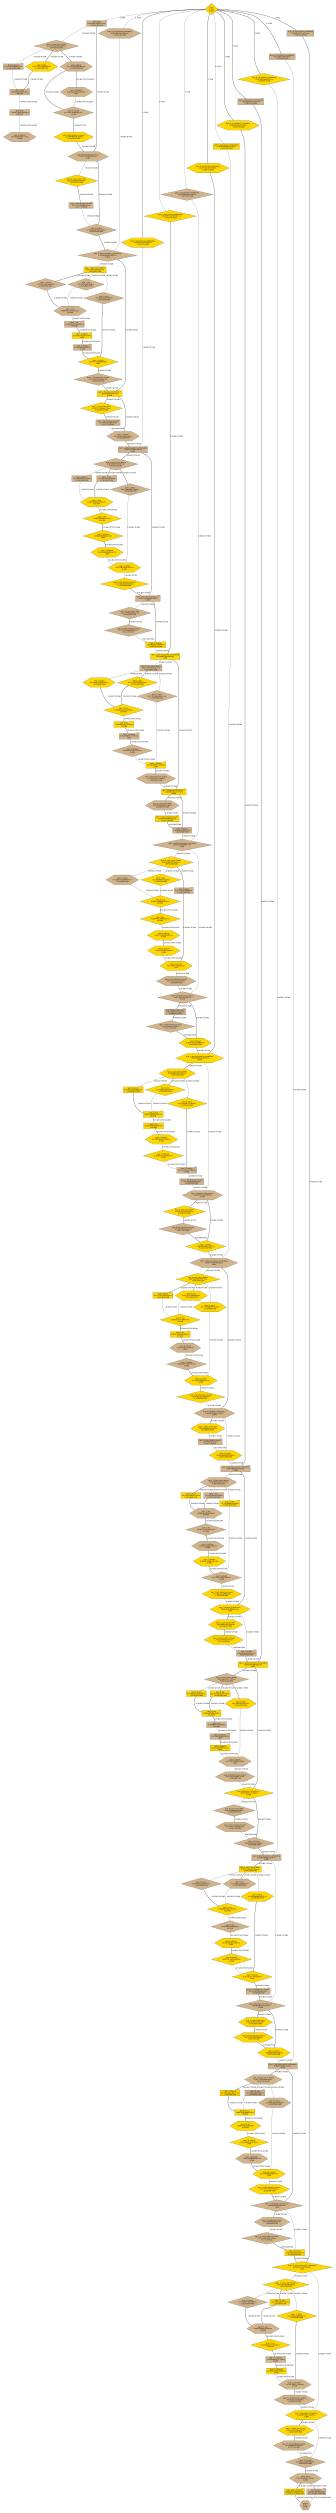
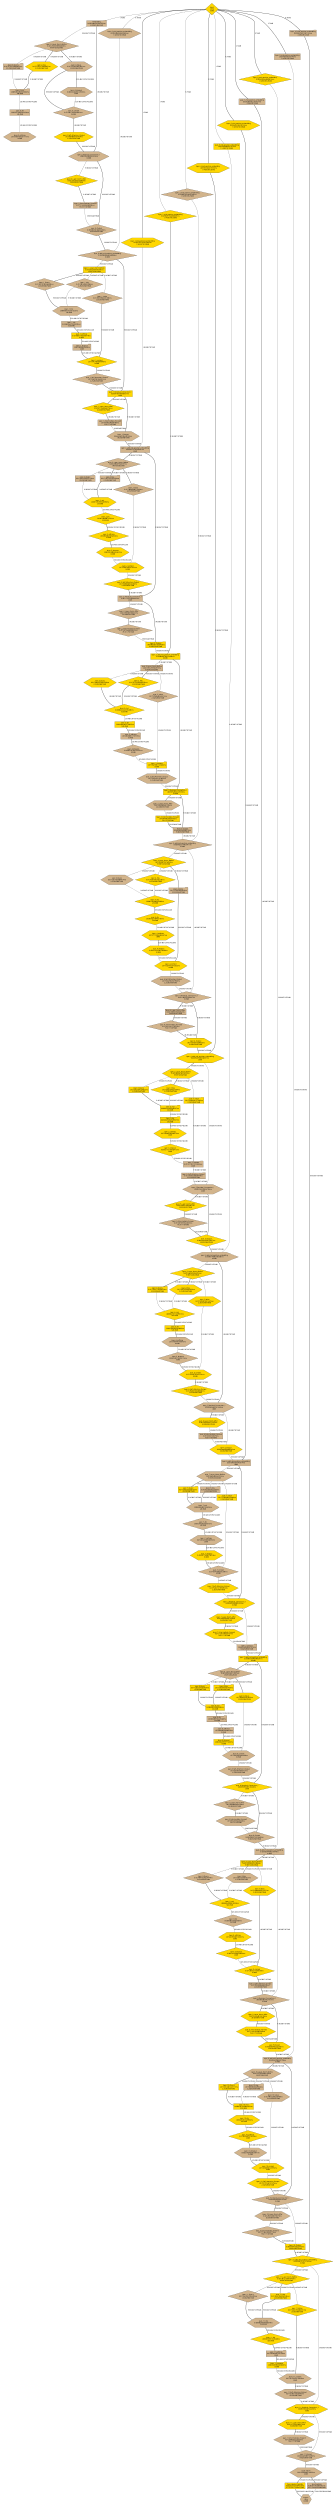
(187, 1104) -> (194, 1101)
